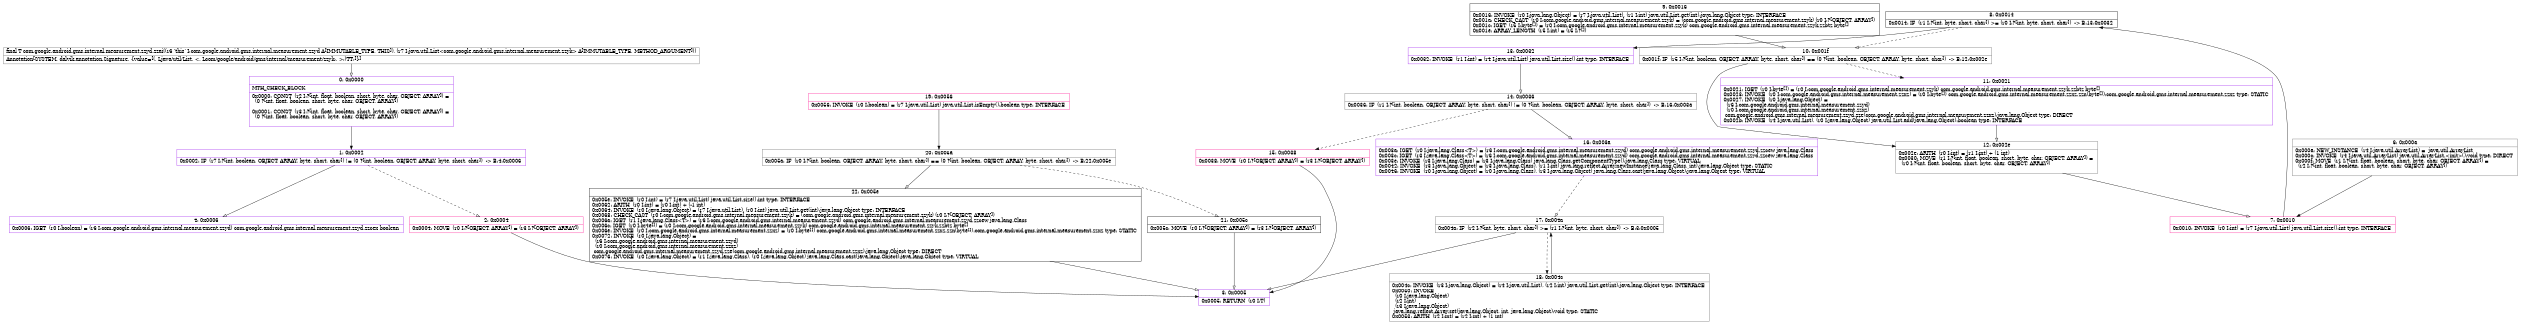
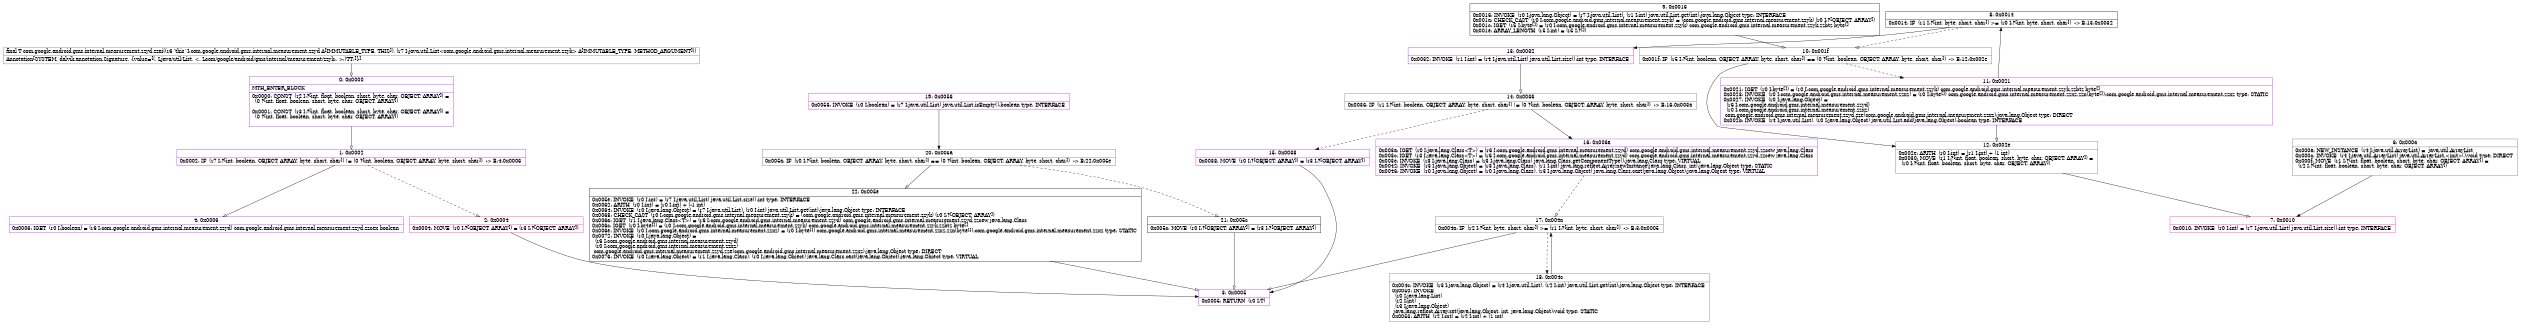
(2260, 64) -> (2000, 54)
(279, 88) -> (278, 88)
(1550, 123) -> (1550, 123)
(351, 136) -> (351, 136)
(1421, 296) -> (1417, 296)
